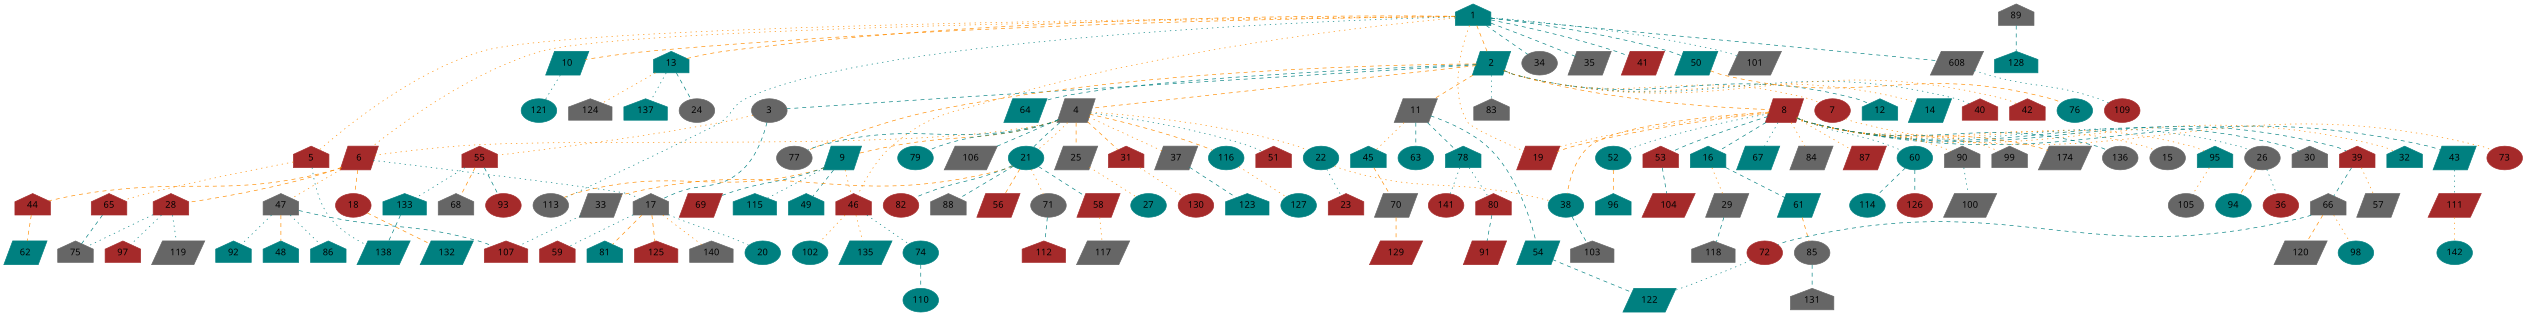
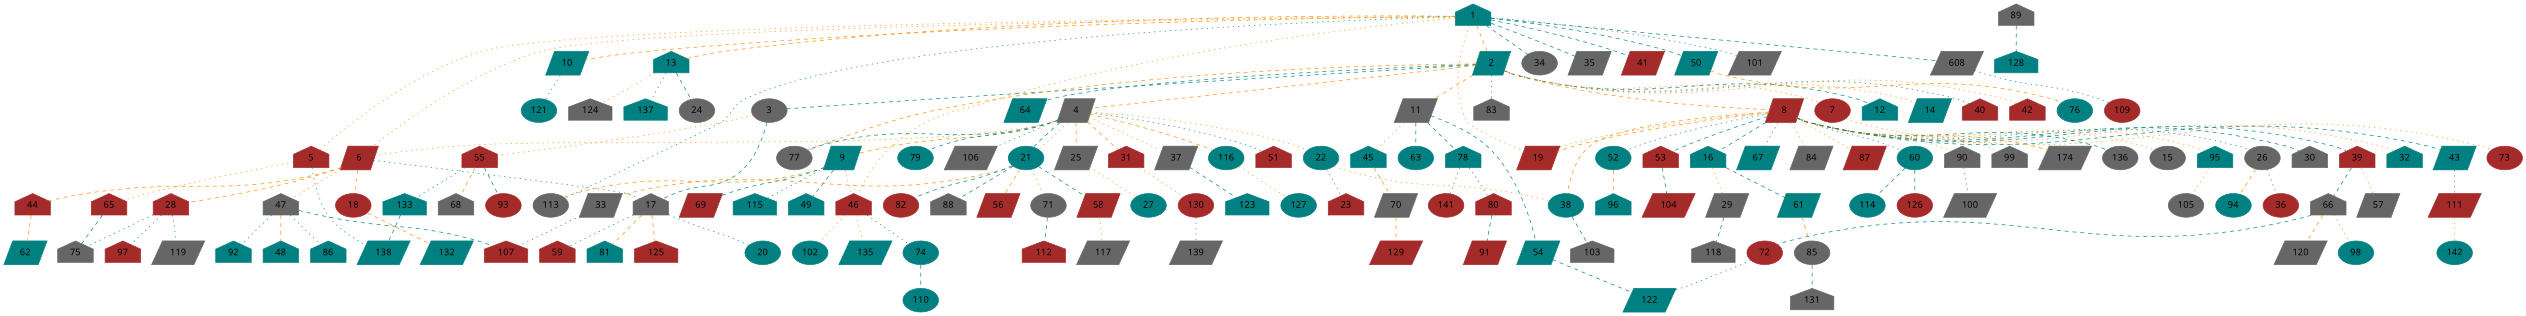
(1026, 134) -> (1026, 134)
(711, 253) -> none
none -> (1196, 253)
